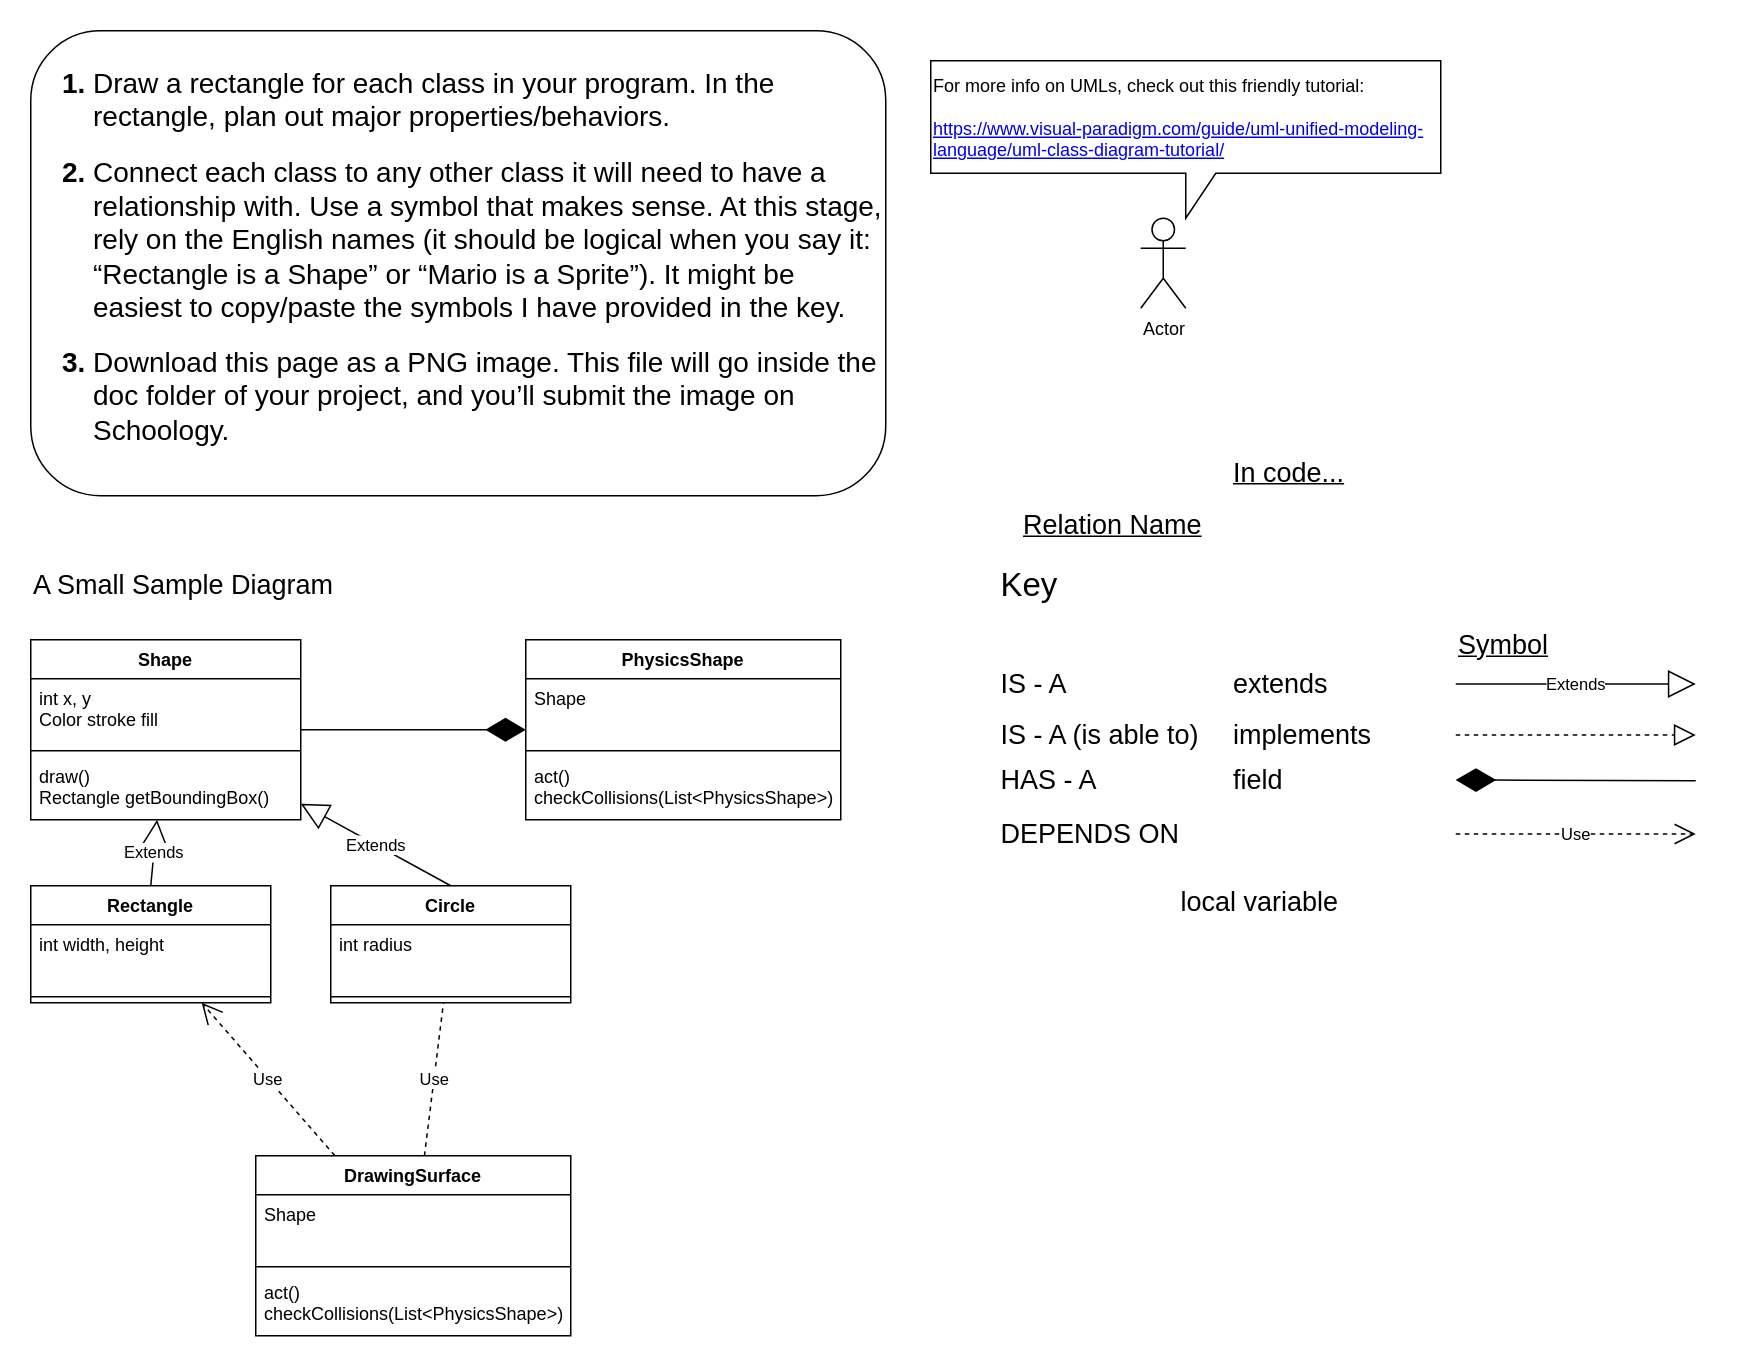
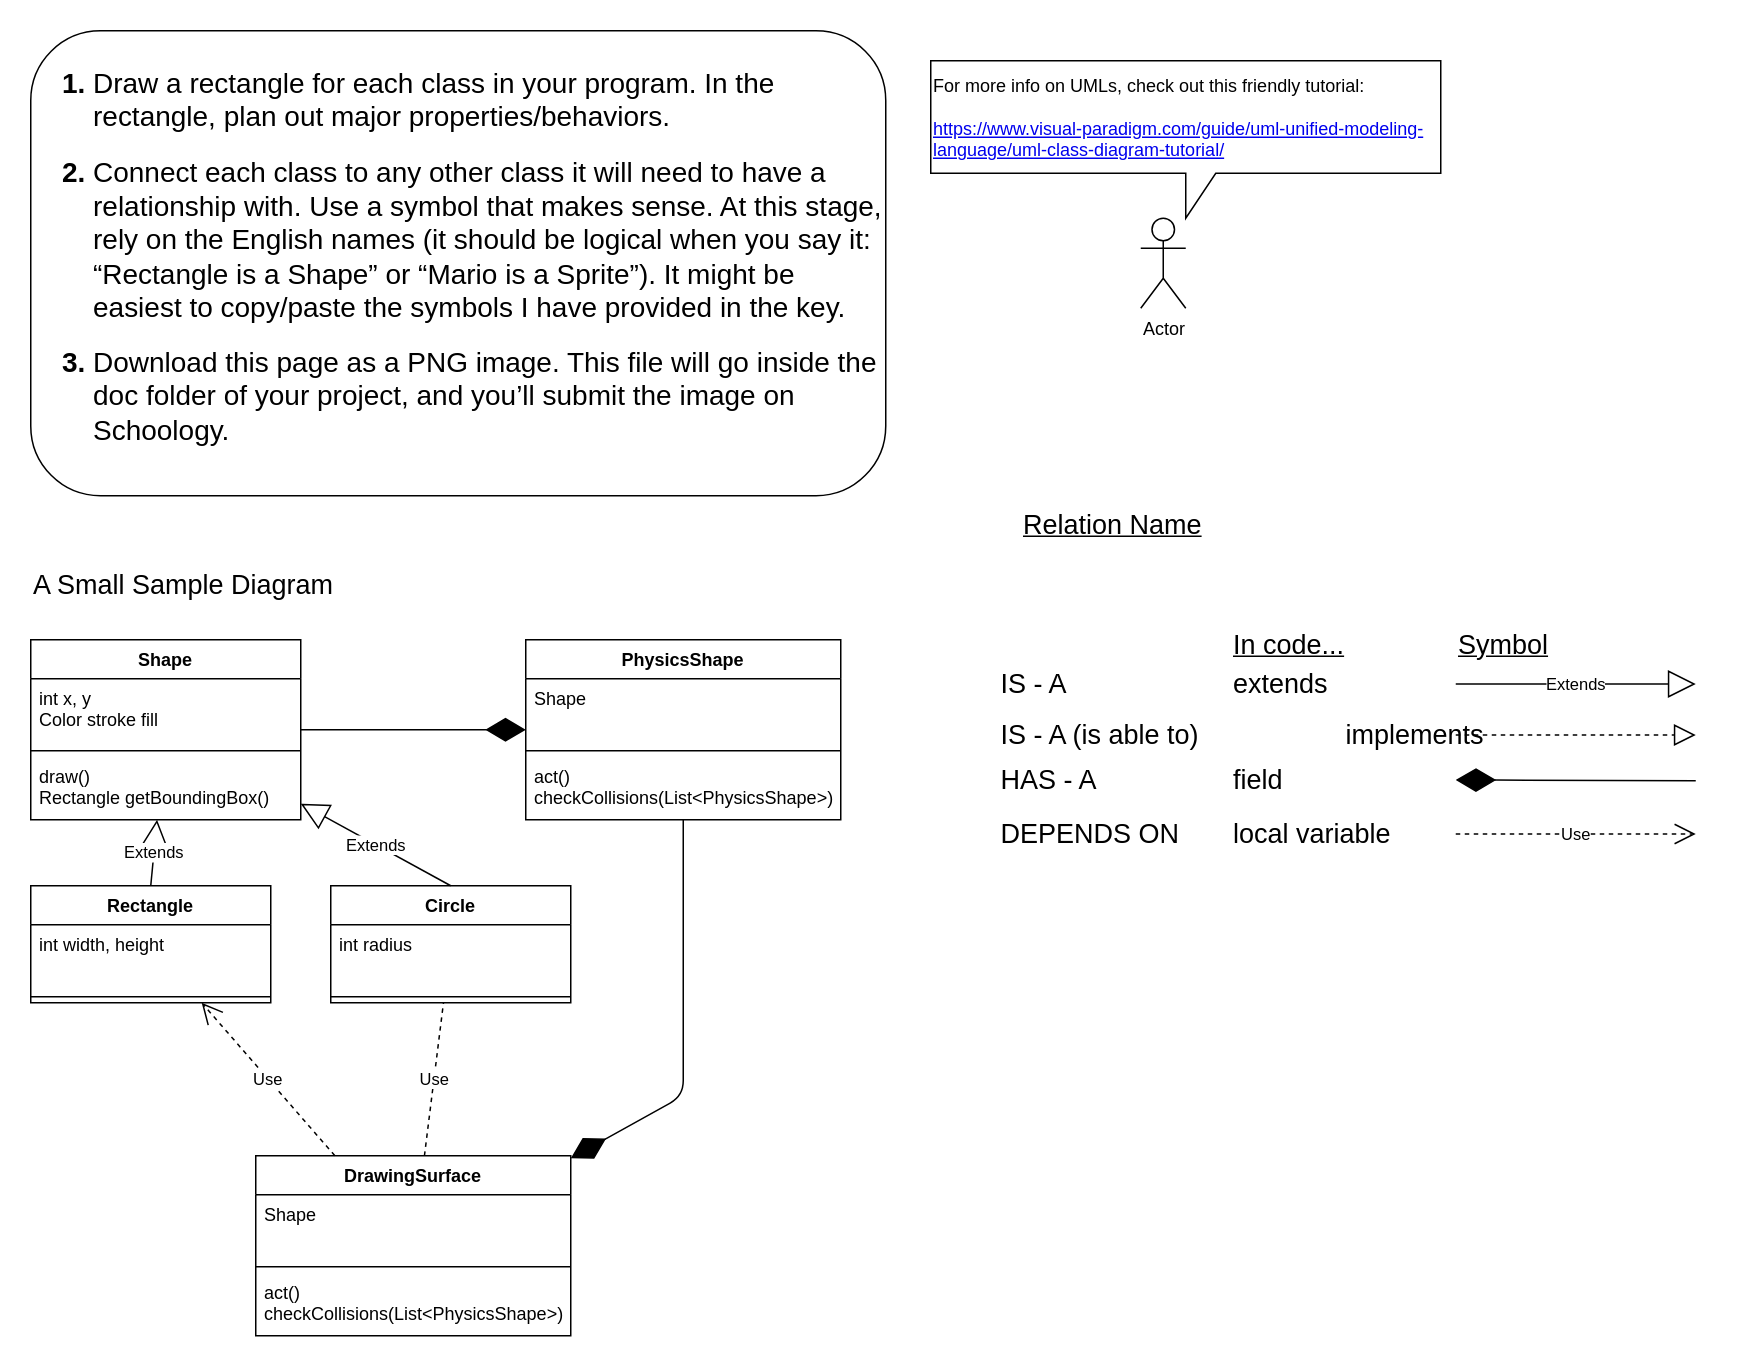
(1298, 473) -> (1298, 646)
(1036, 586) -> none
(1313, 736) -> (1426, 736)
(1268, 902) -> (1321, 835)
none -> (683, 998)
